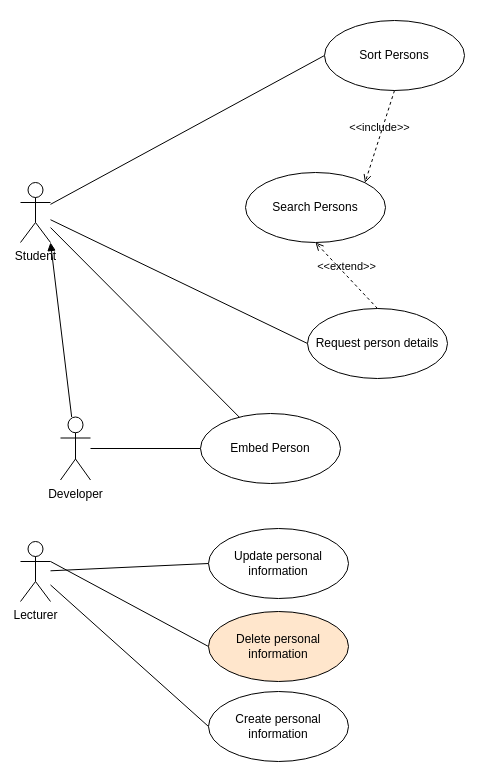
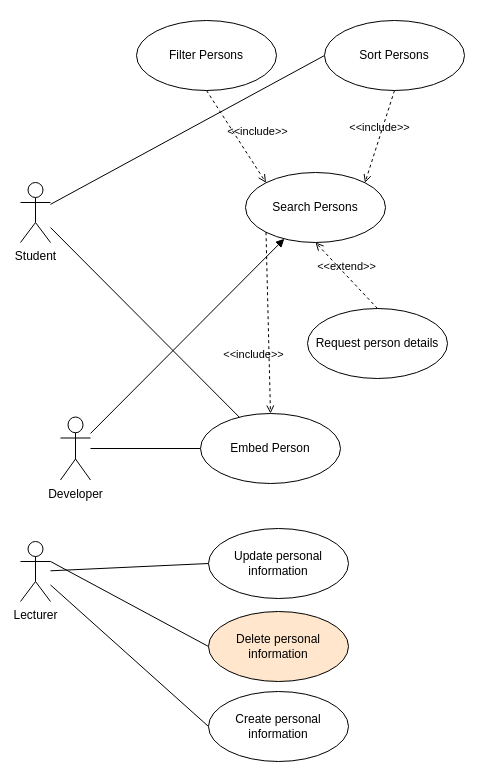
none -> (207, 56)
none -> (235, 135)
(179, 281) -> none
none -> (268, 321)
(62, 334) -> (185, 339)
